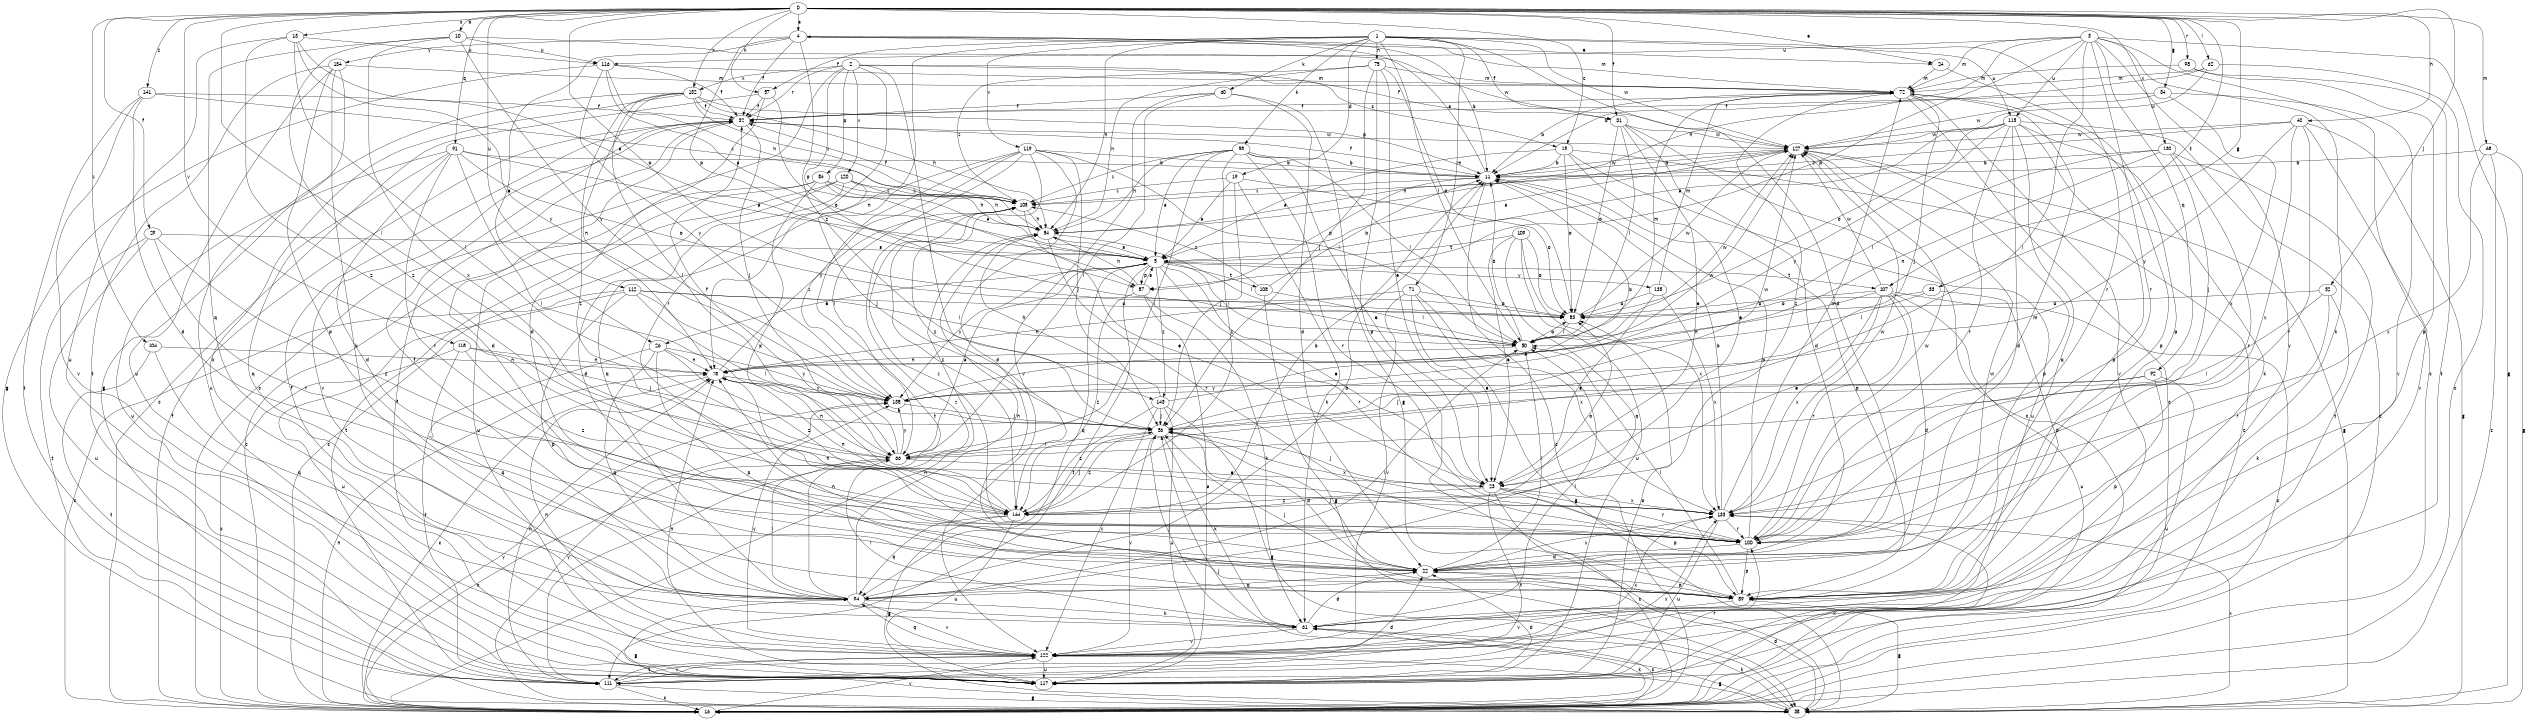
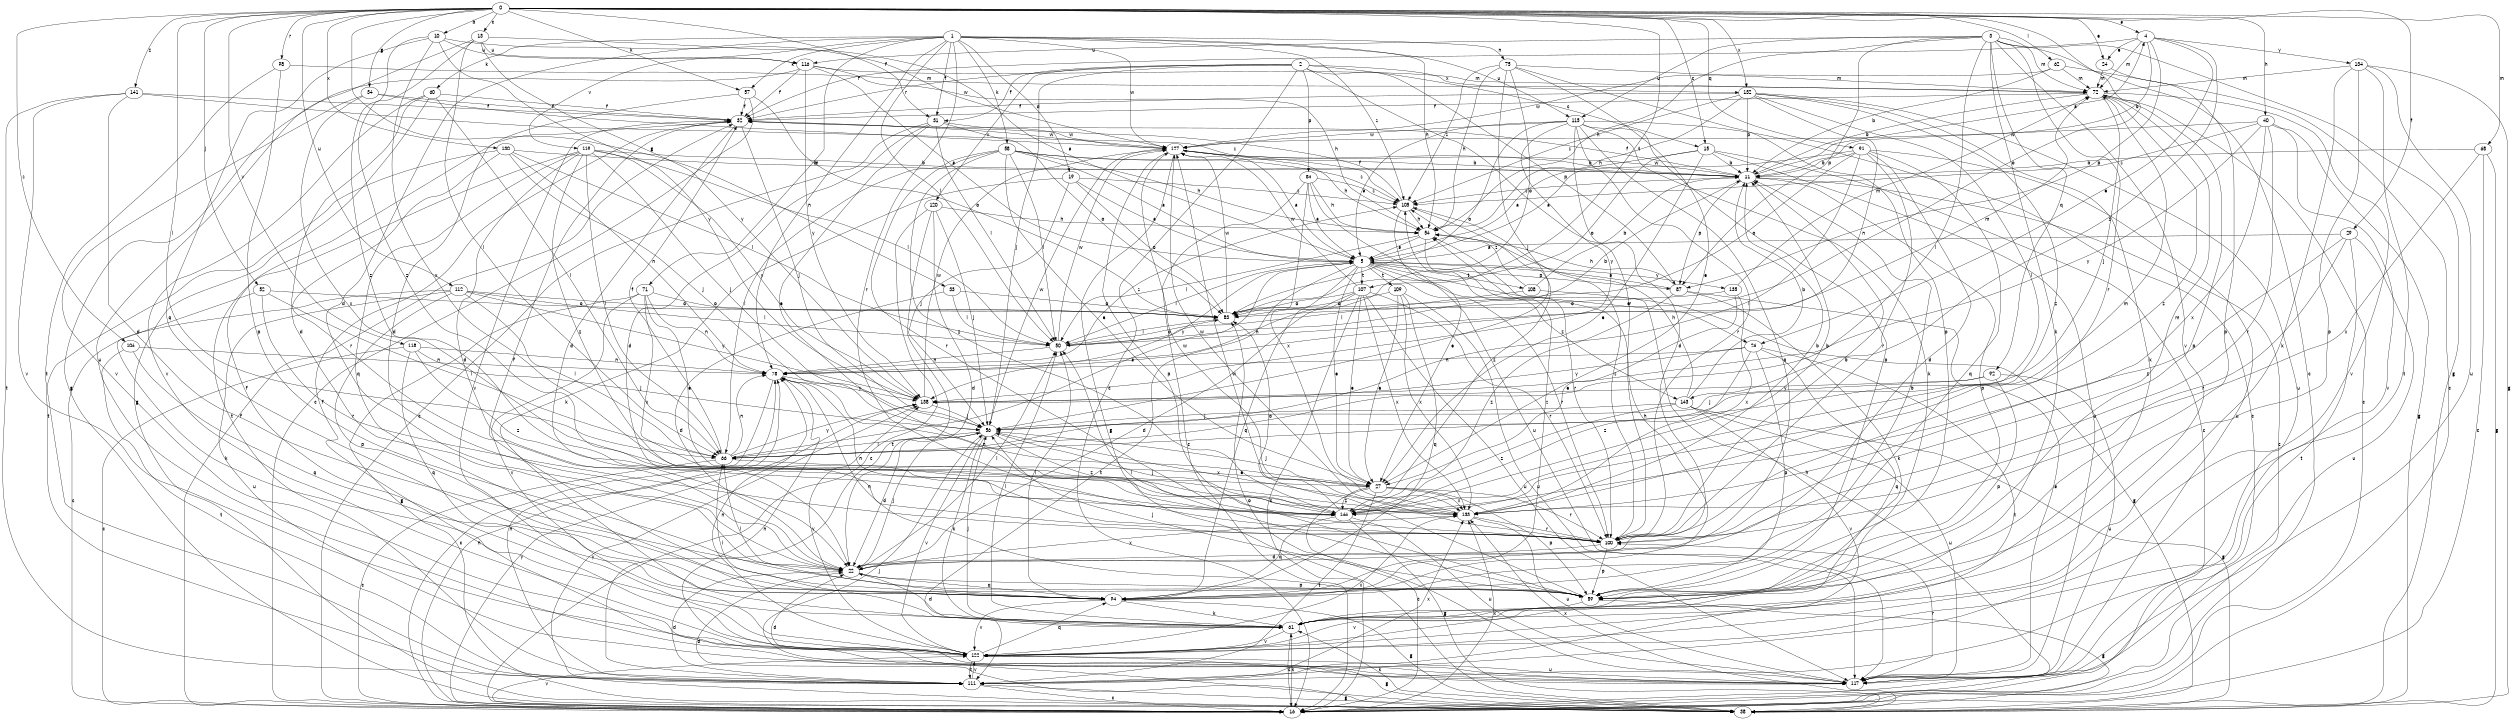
(838, 65) -> (793, 65)
(907, 193) -> (1235, 48)
(1341, 255) -> (1378, 275)
(1492, 487) -> (1378, 487)
(656, 525) -> (1786, 593)
